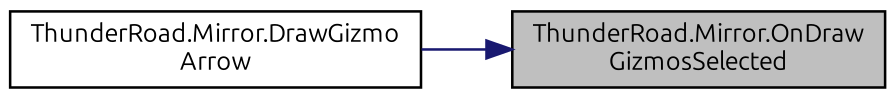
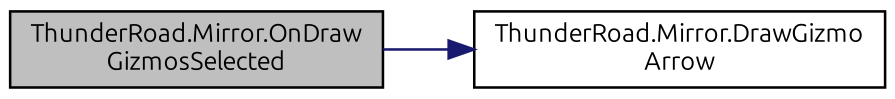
(454, 49) -> (416, 49)
